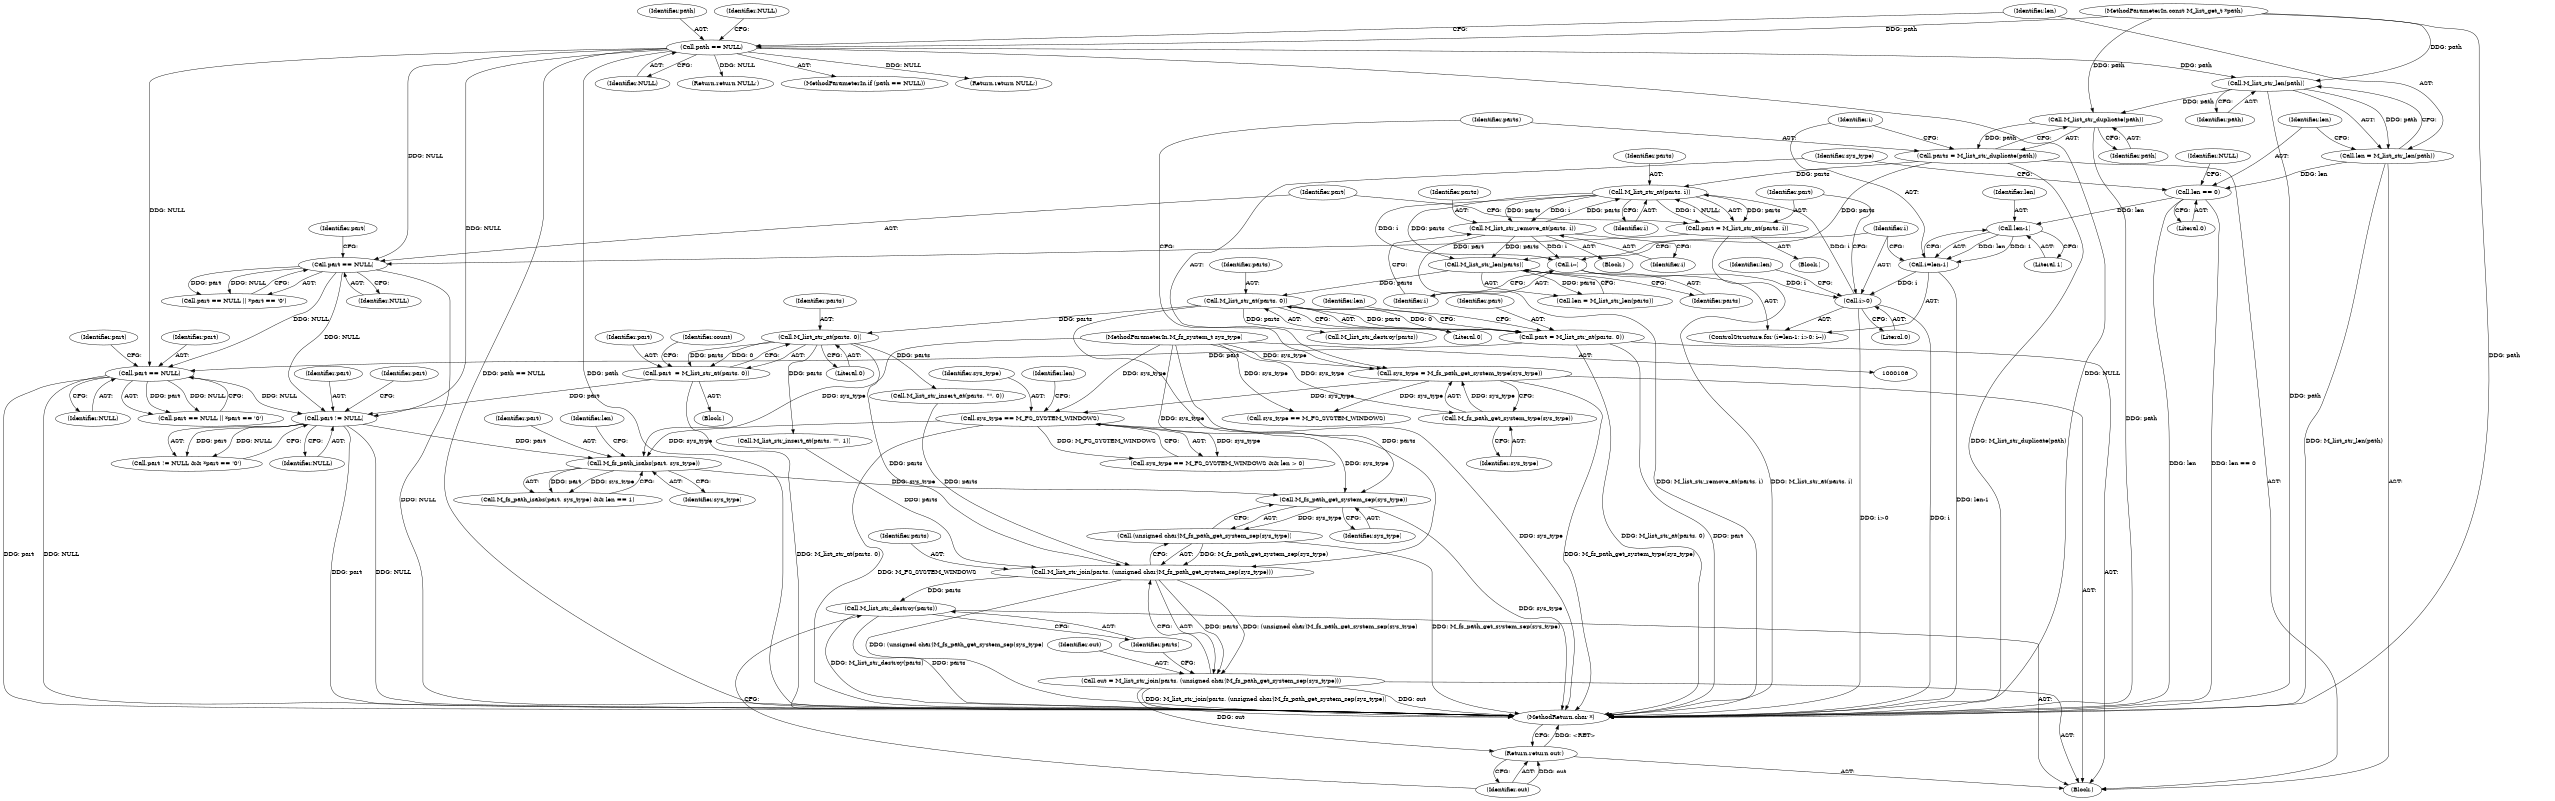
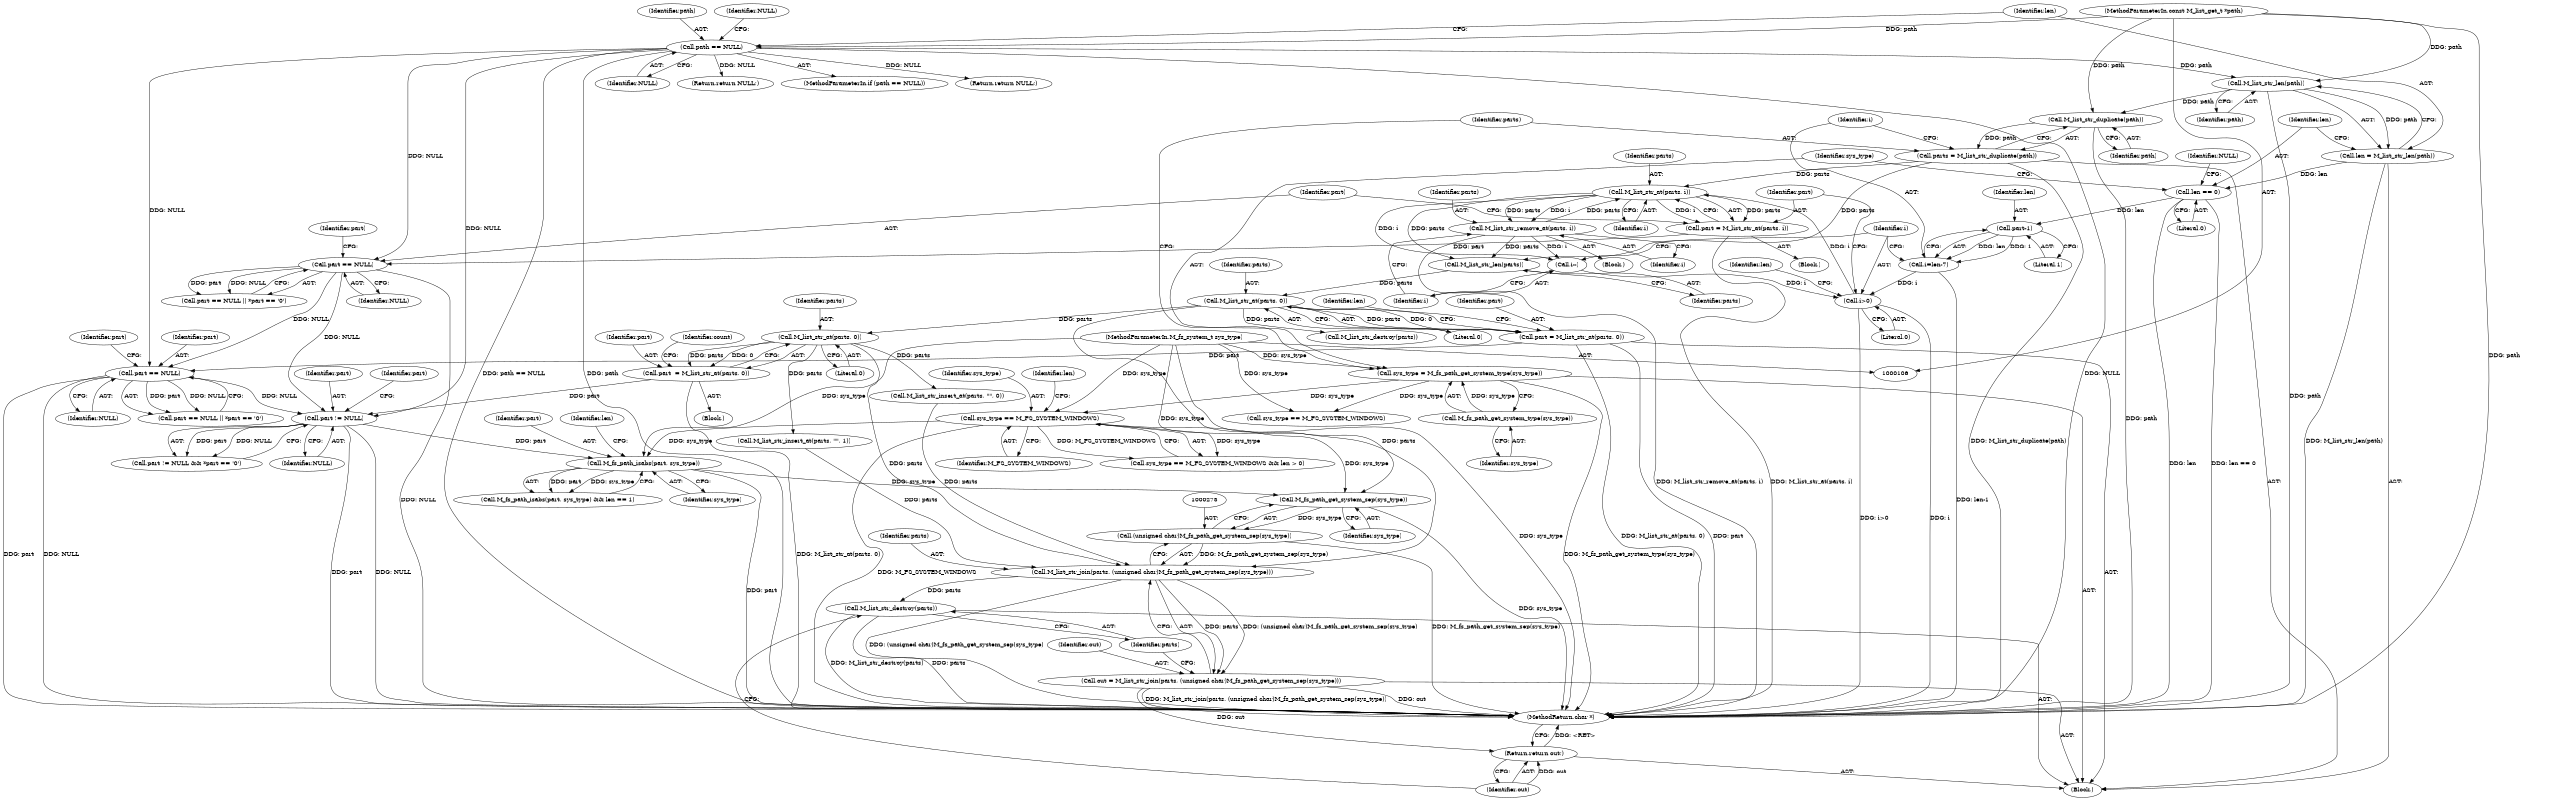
(1712, 211) -> (1712, 211)
(2015, 229) -> (2015, 229)
(1929, 265) -> (1929, 265)
none -> (2238, 282)
(1605, 301) -> none
(1768, 338) -> none
(1325, 390) -> none
none -> (1014, 464)
none -> (1205, 500)
none -> (757, 700)
